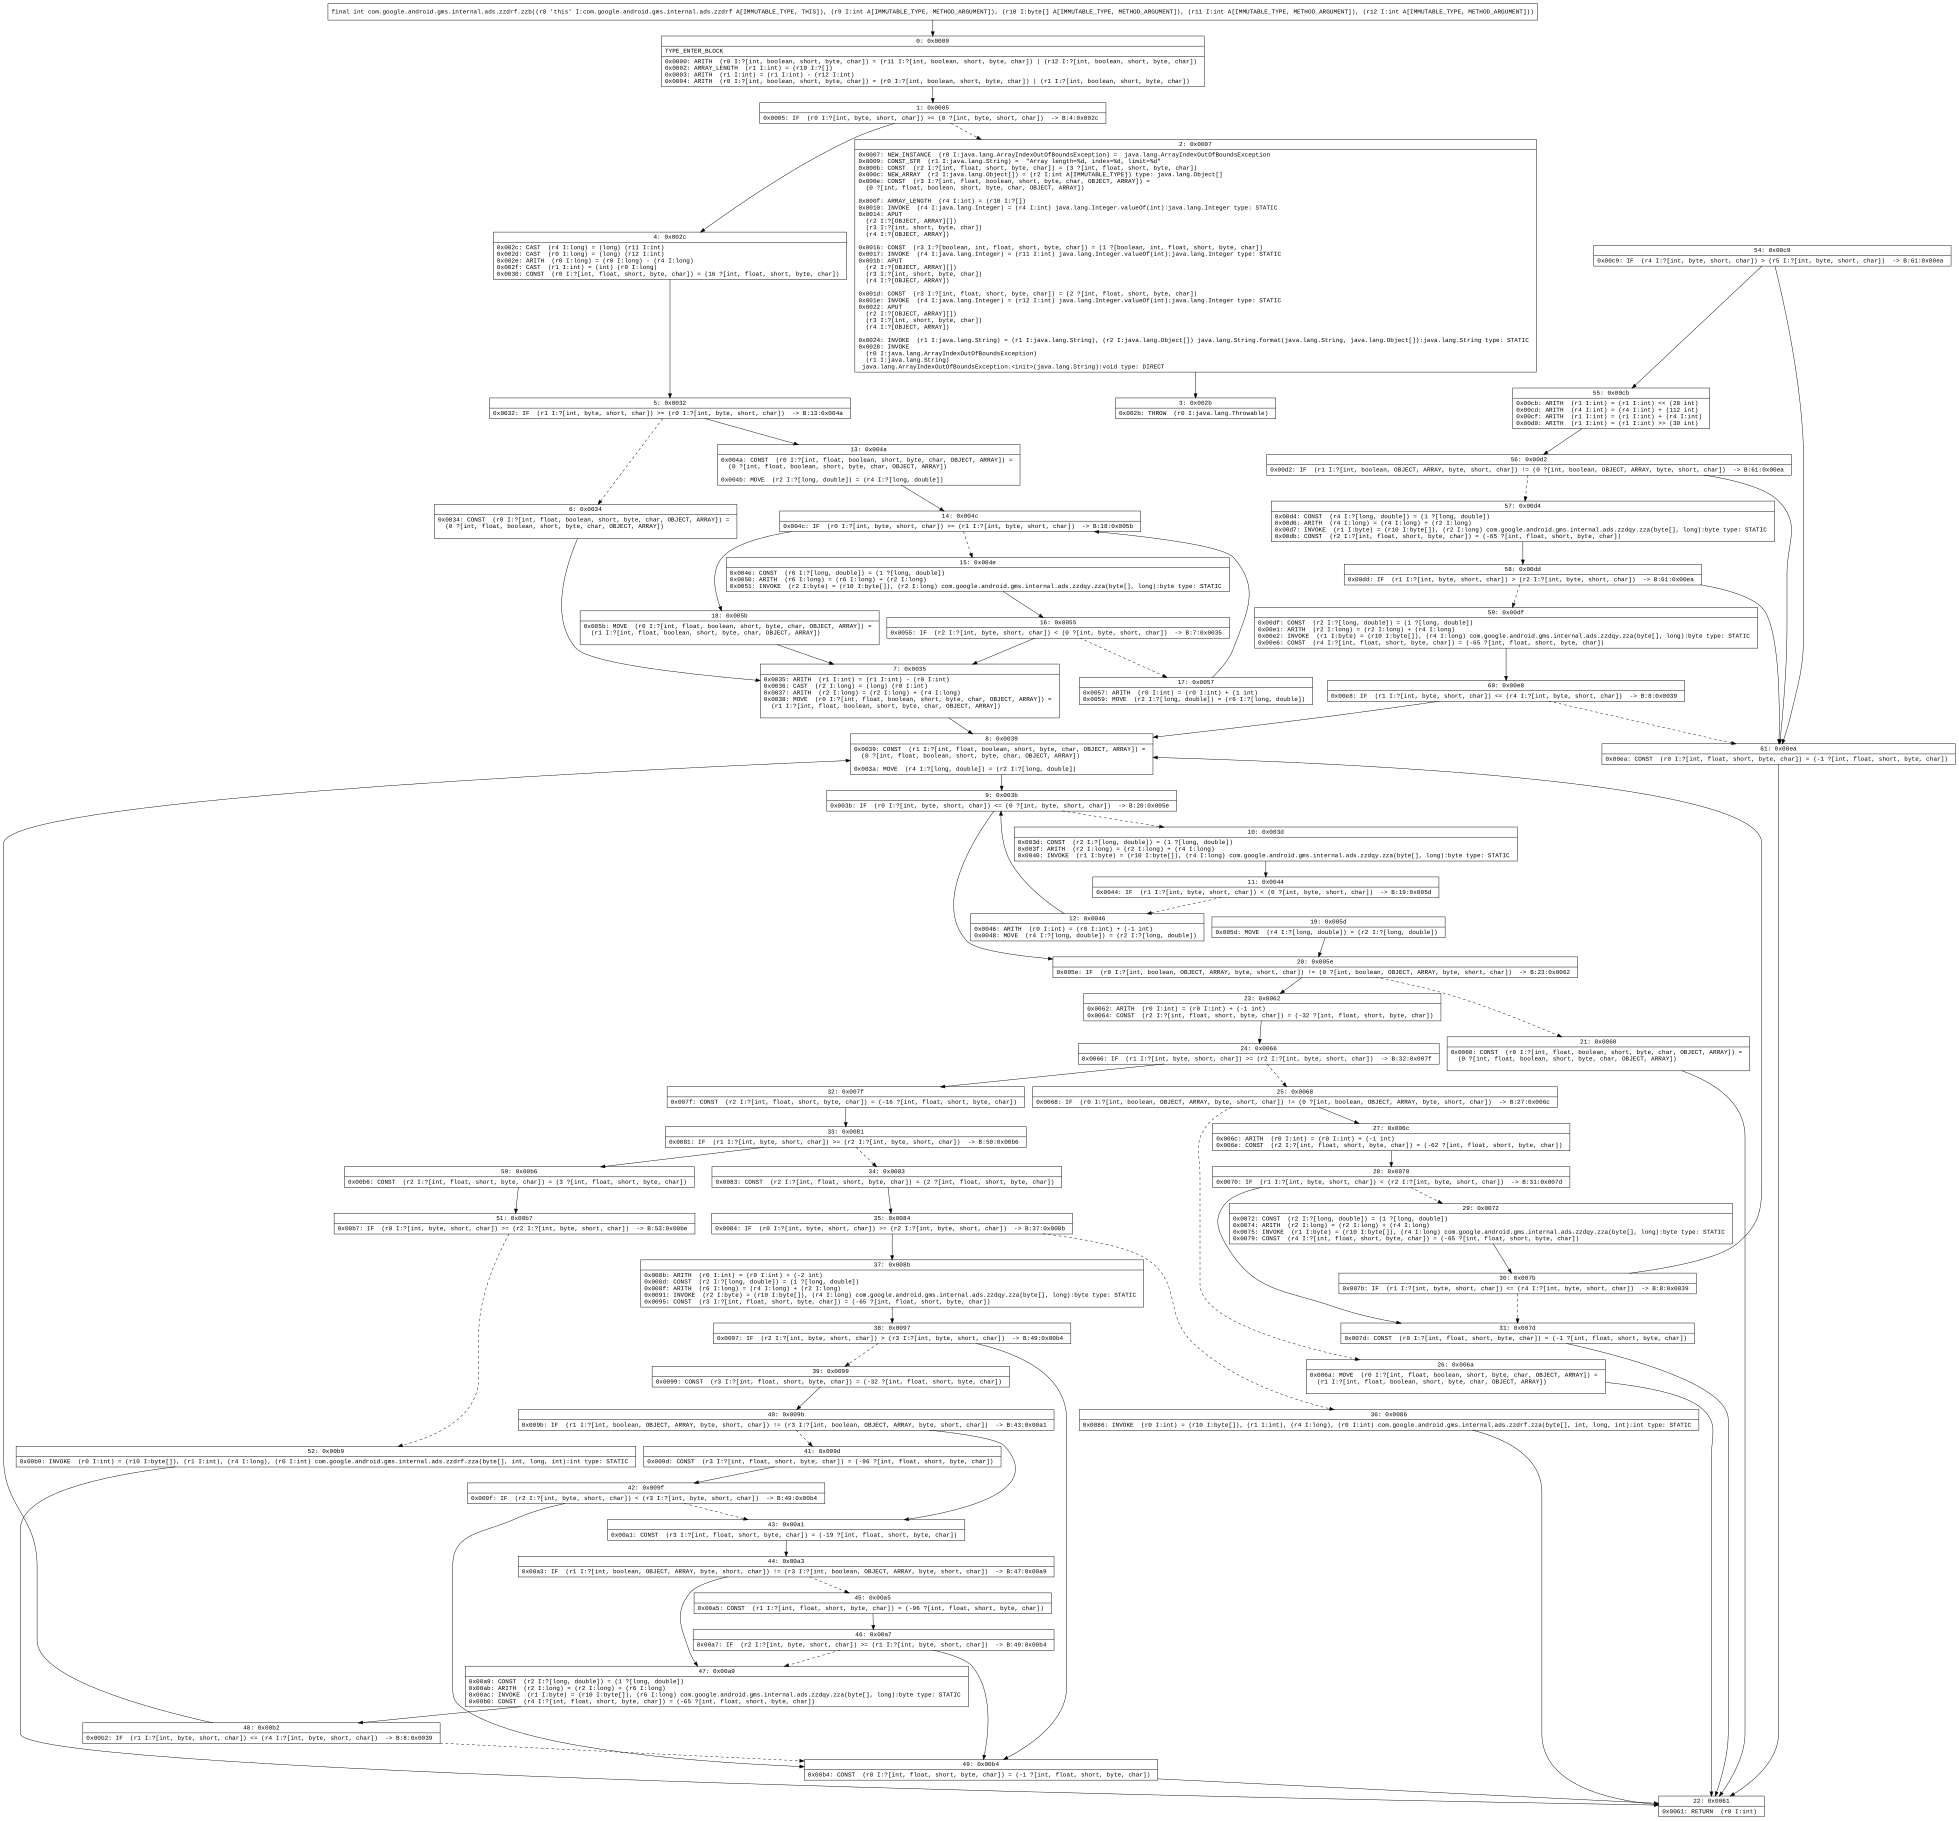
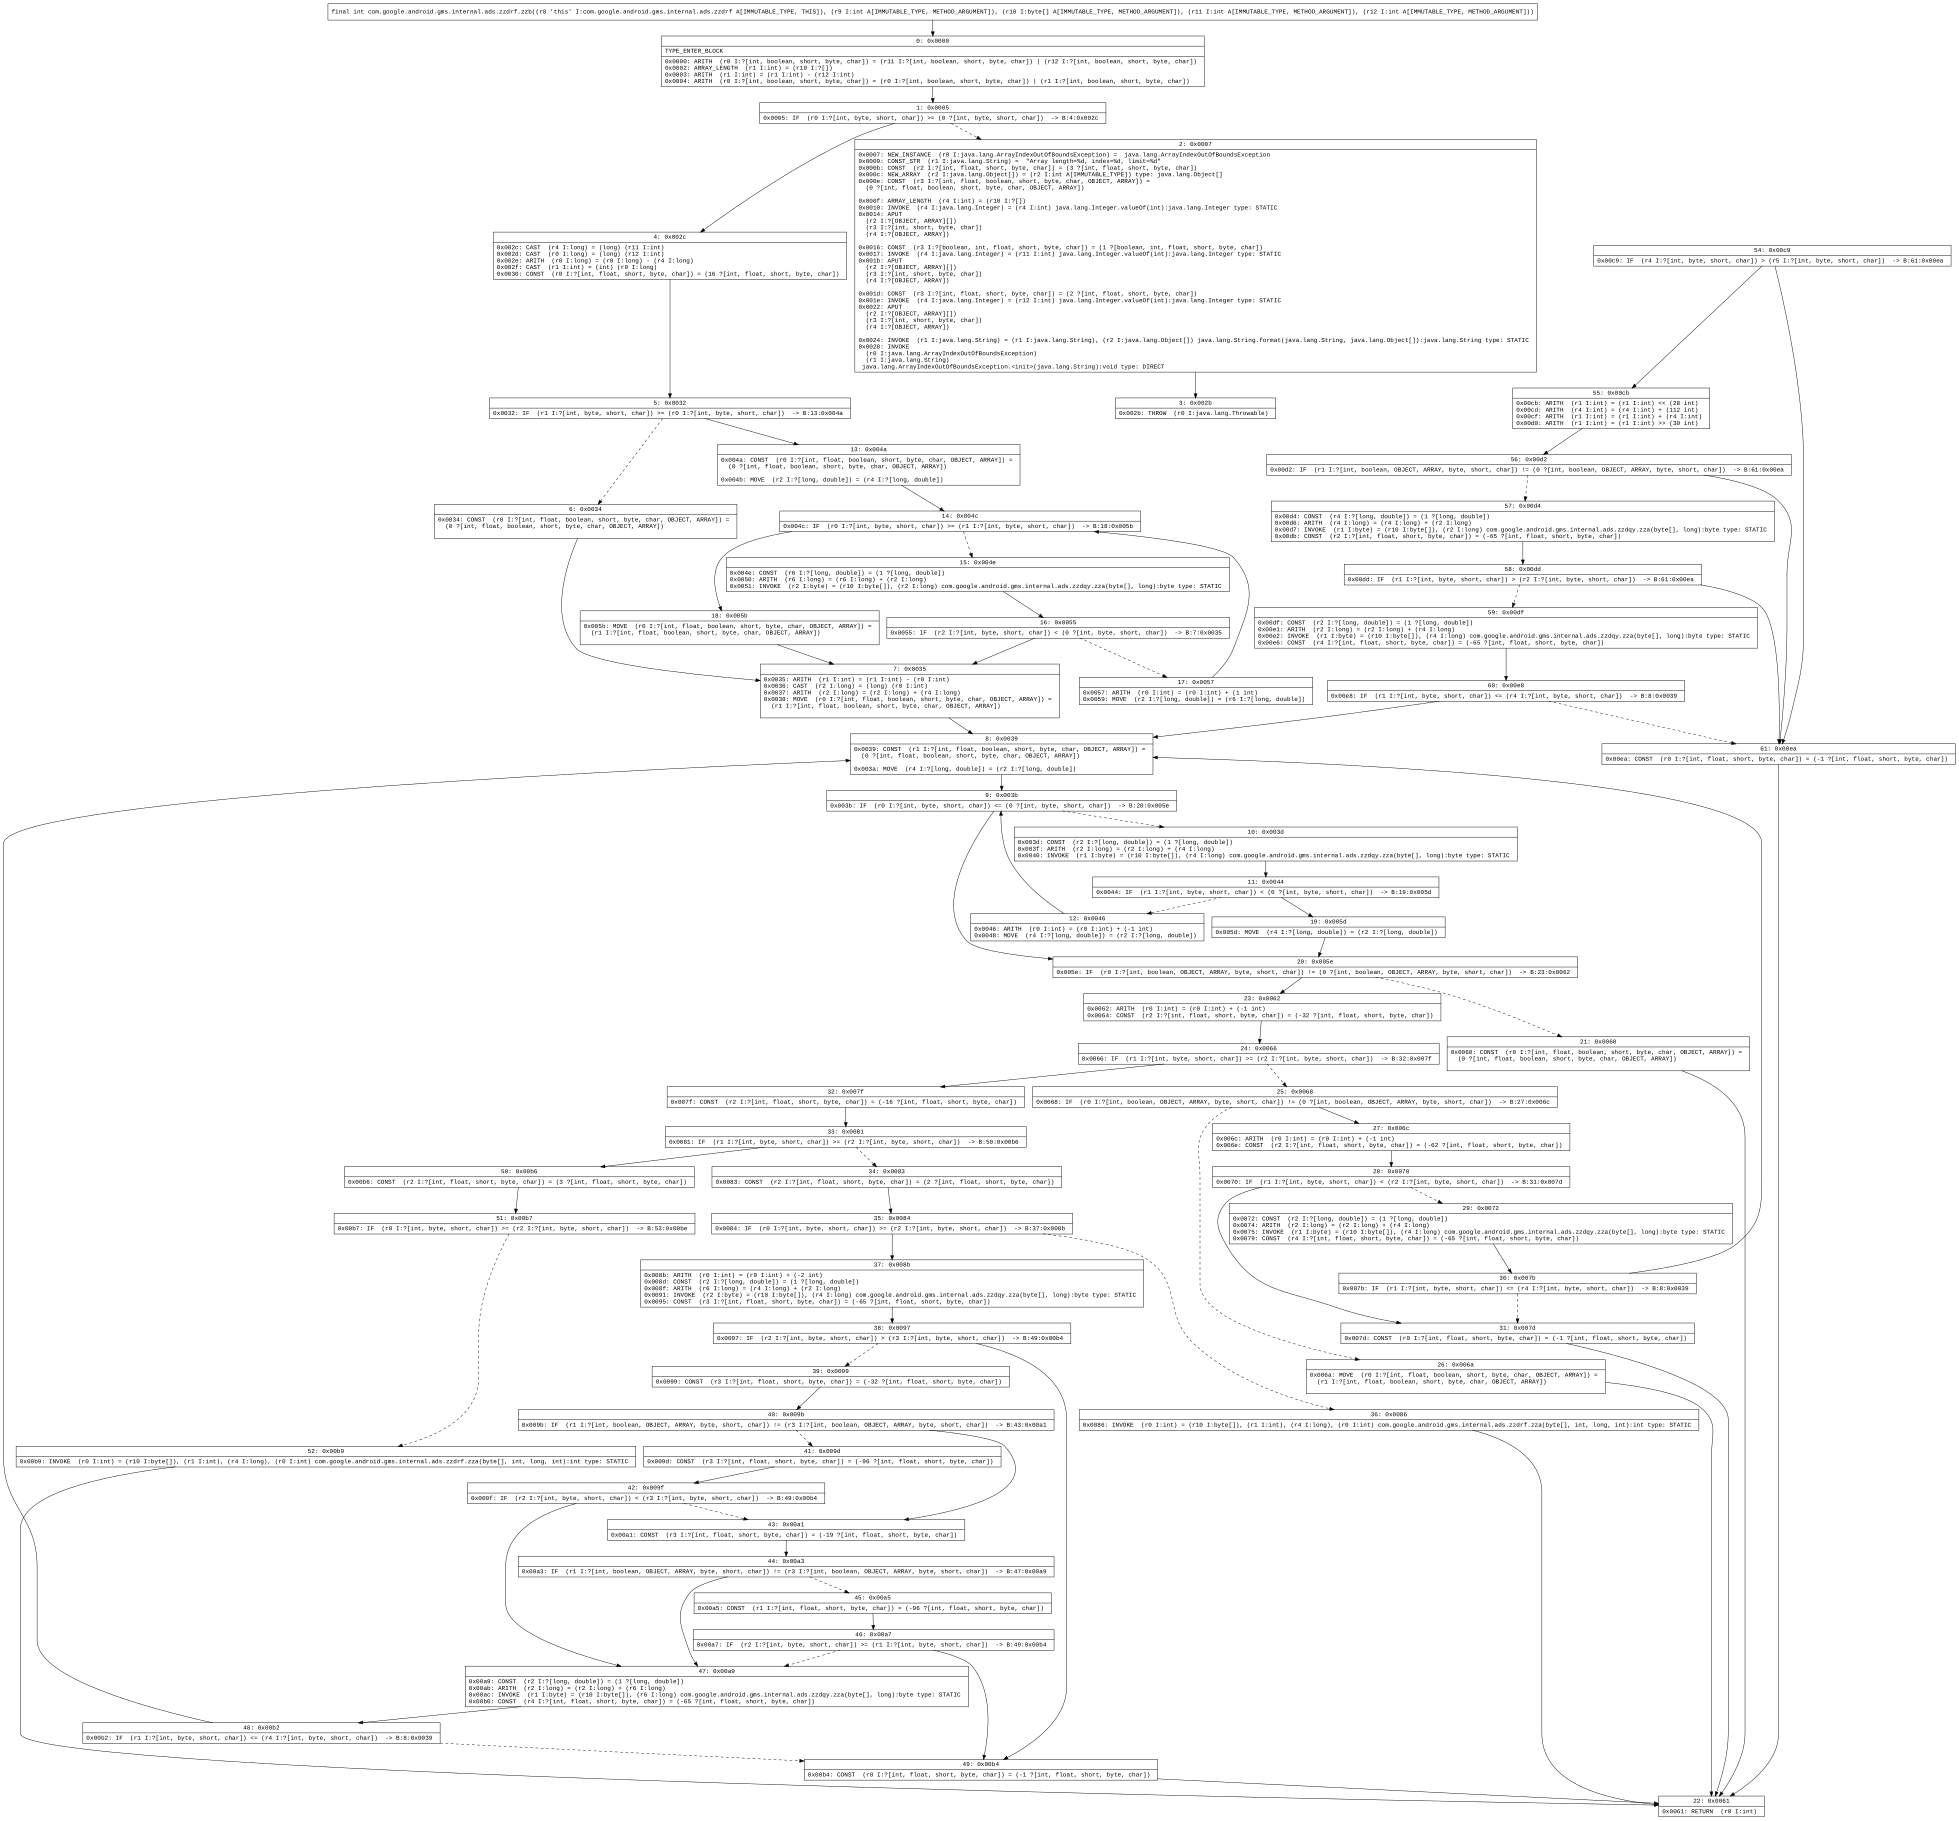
none -> (1295, 906)
(490, 1722) -> (506, 1600)
